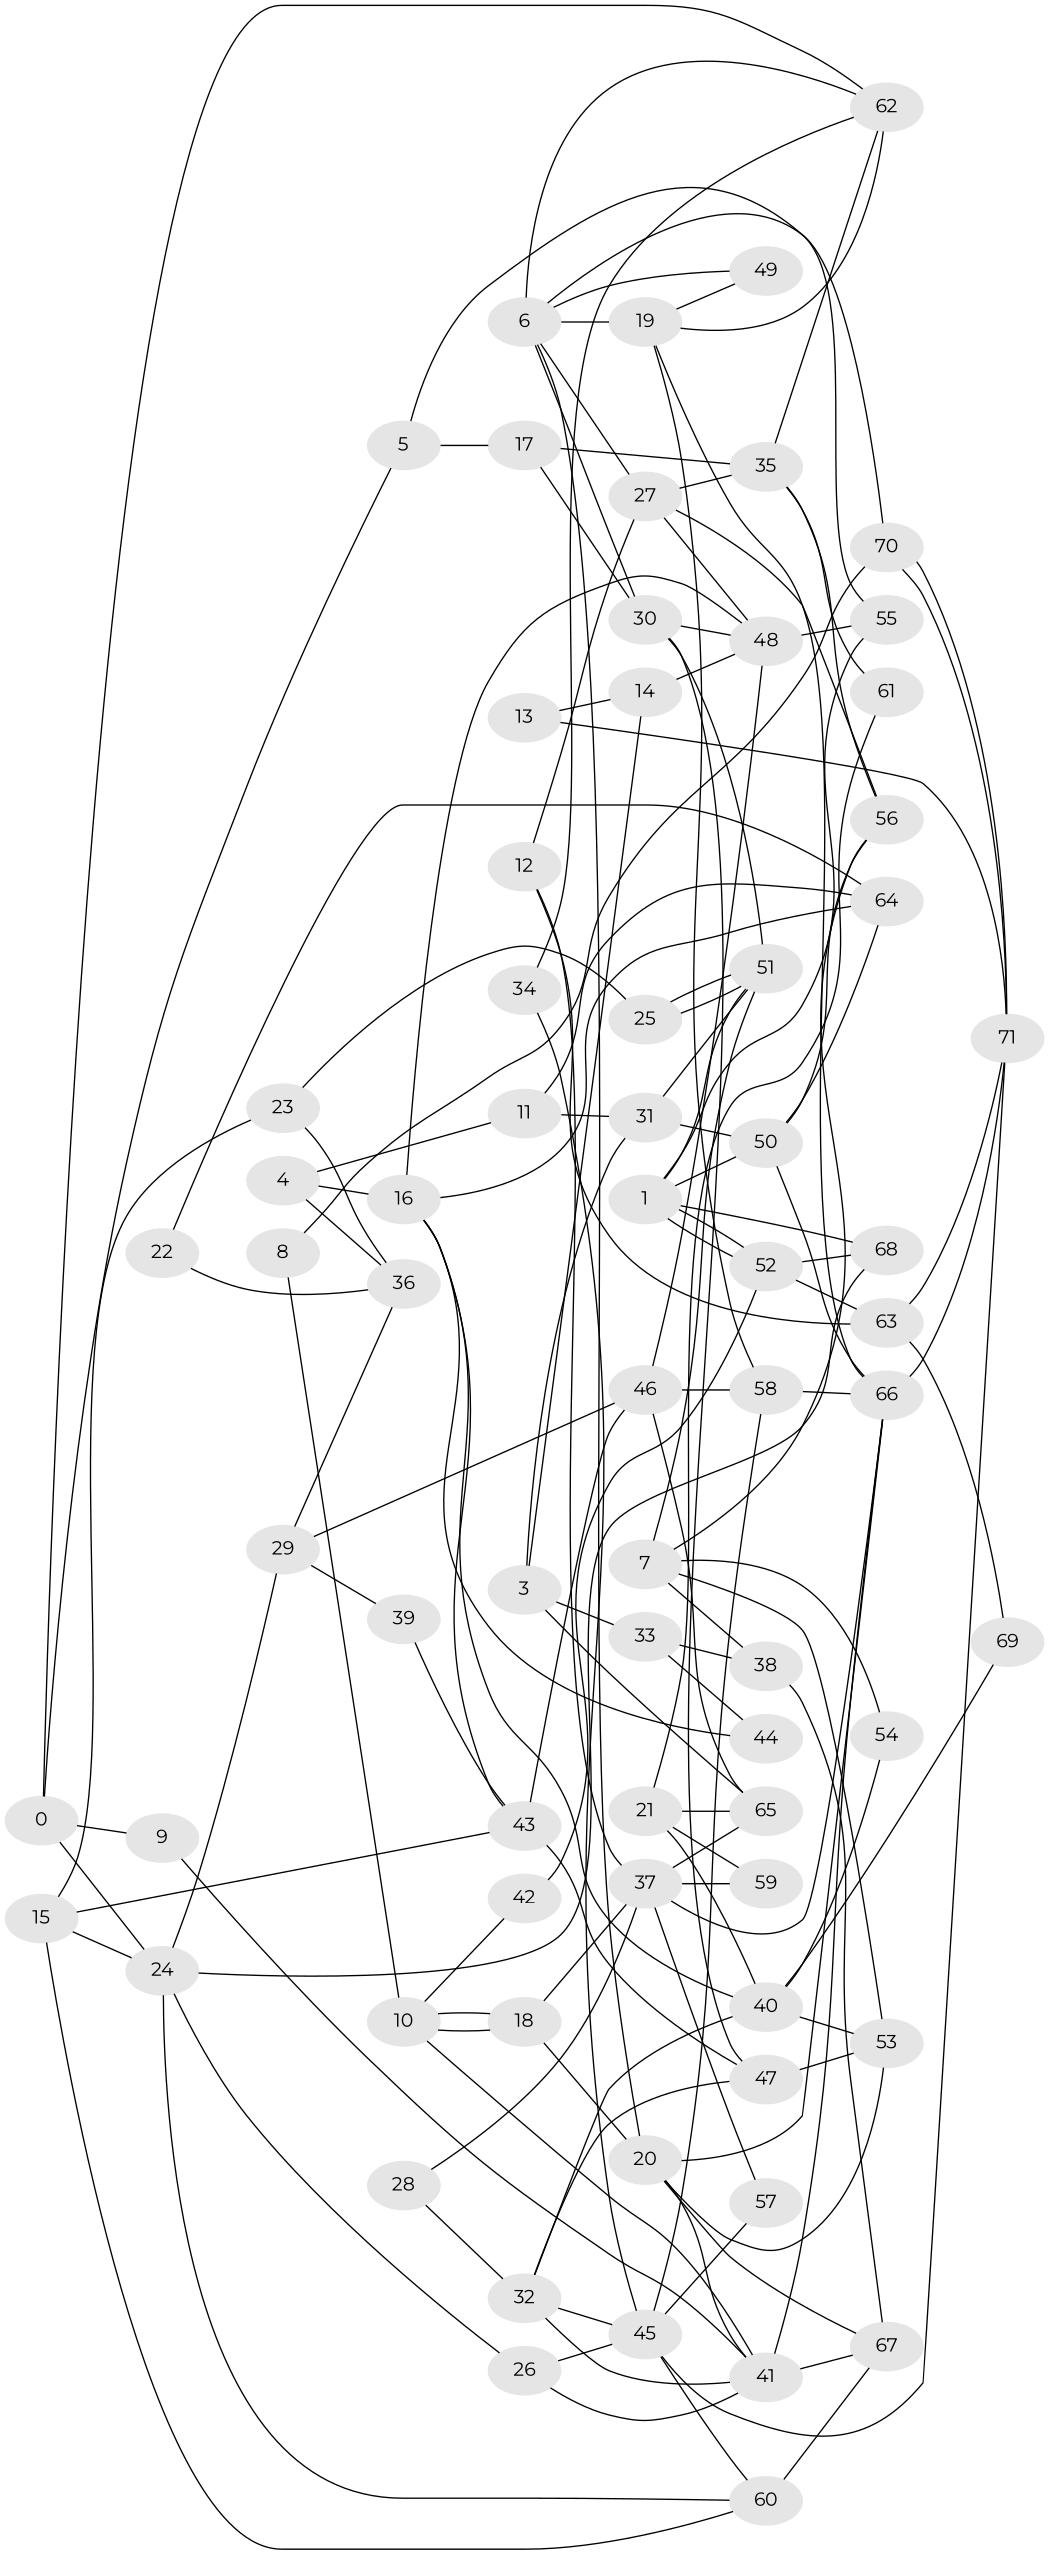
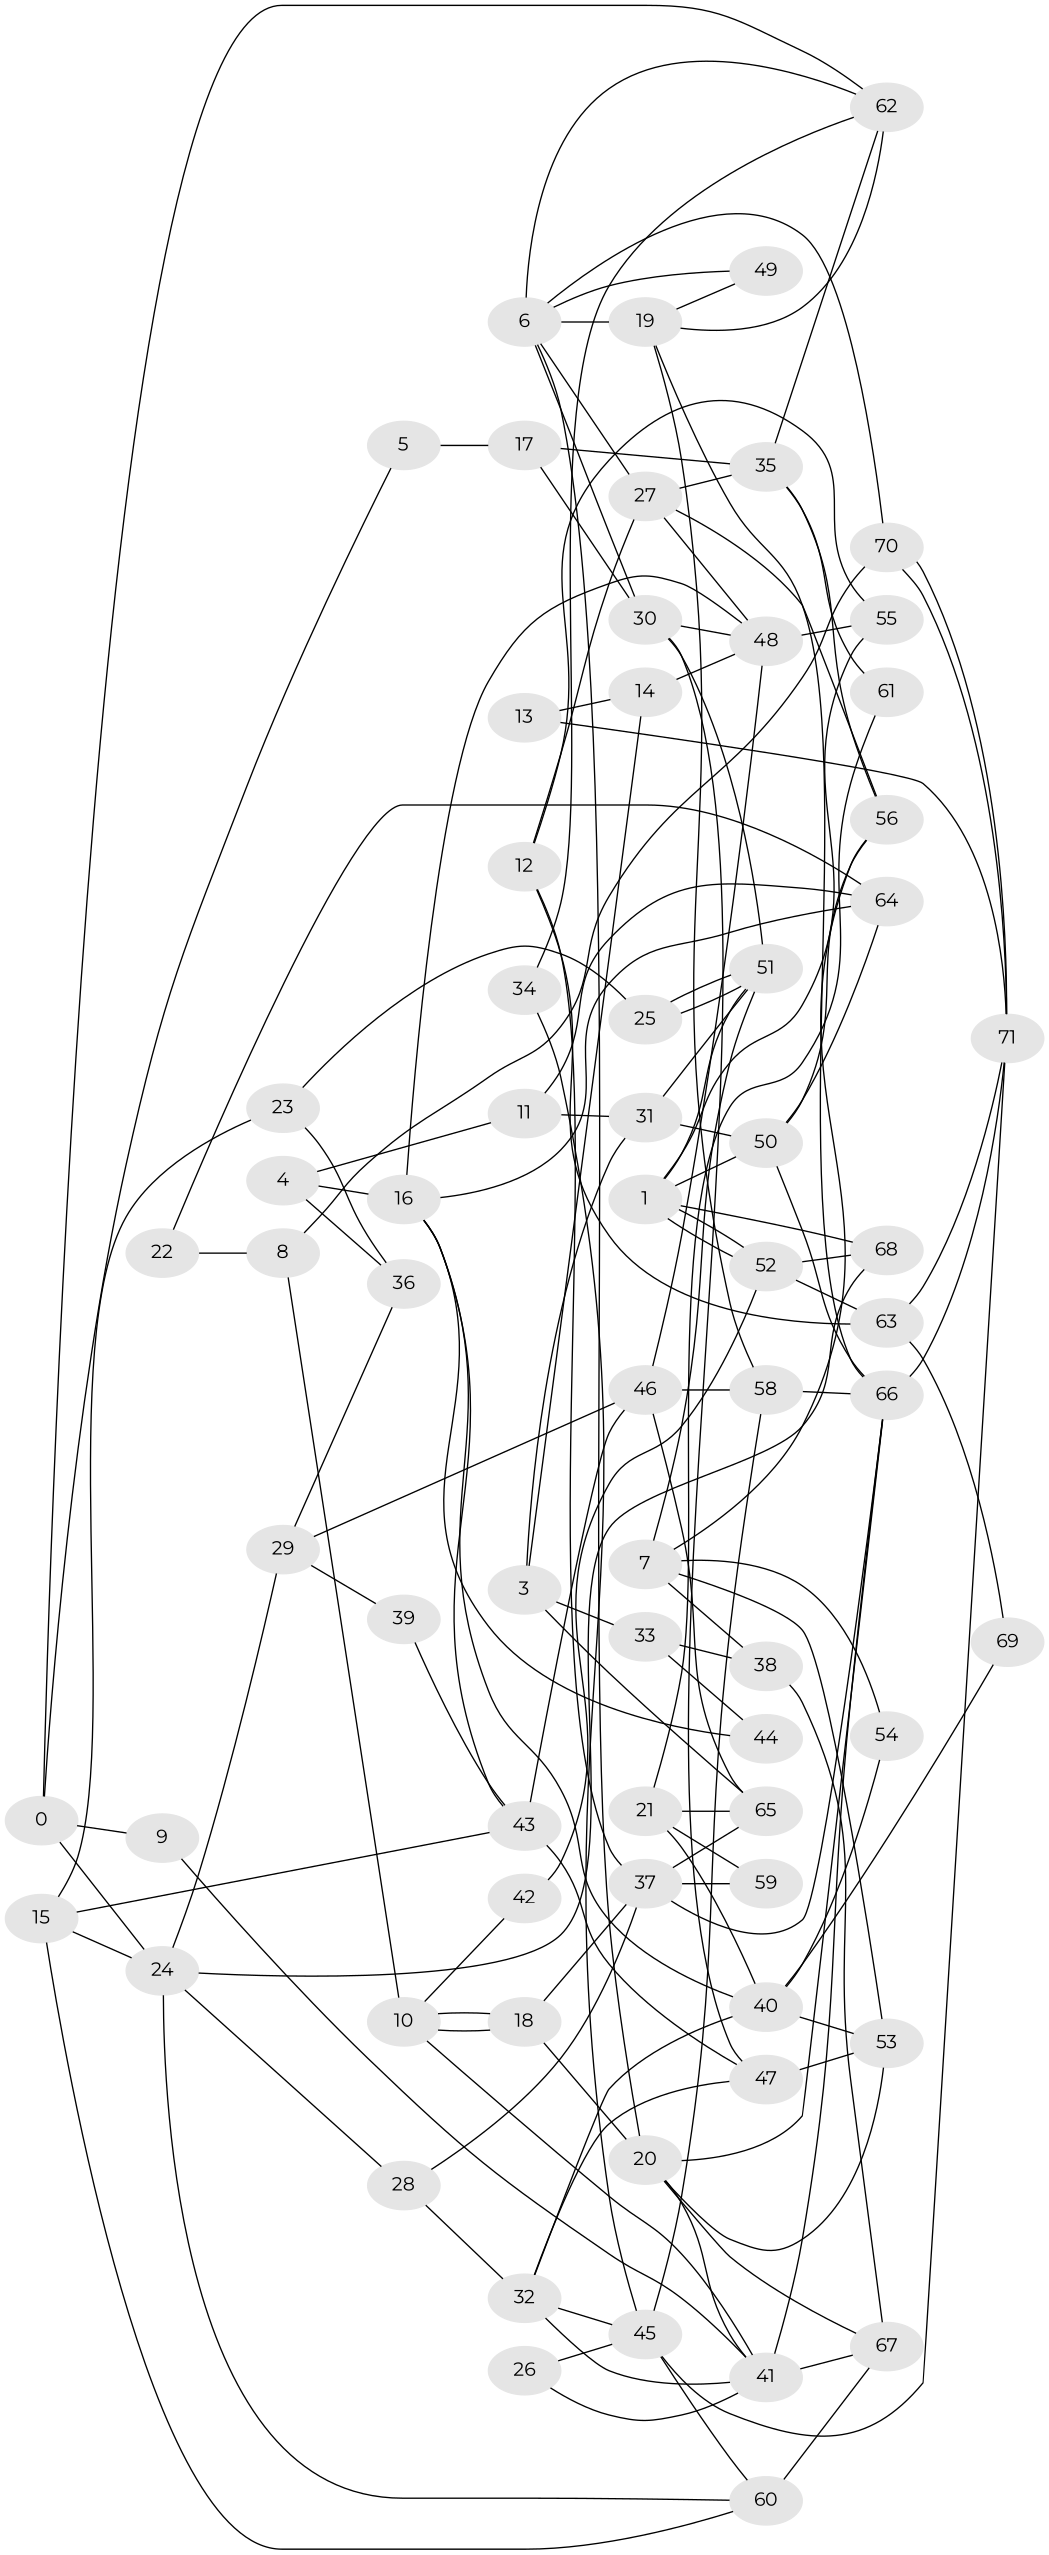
(747, 200) -> (599, 474)
(277, 1294) -> (223, 1253)
(315, 2192) -> (283, 2078)
(766, 2203) -> none
